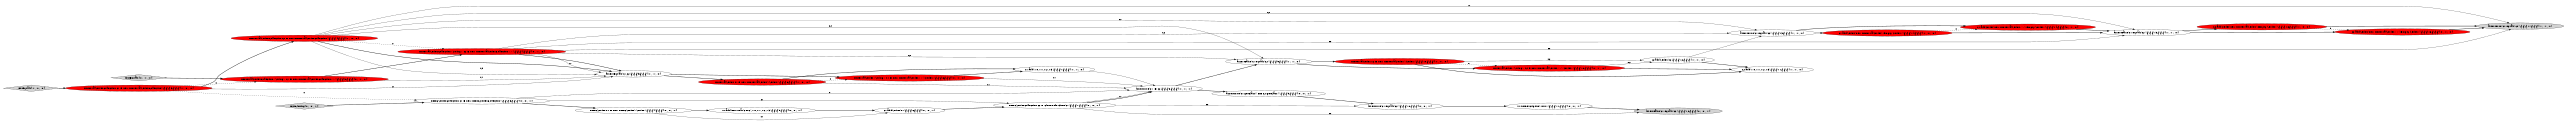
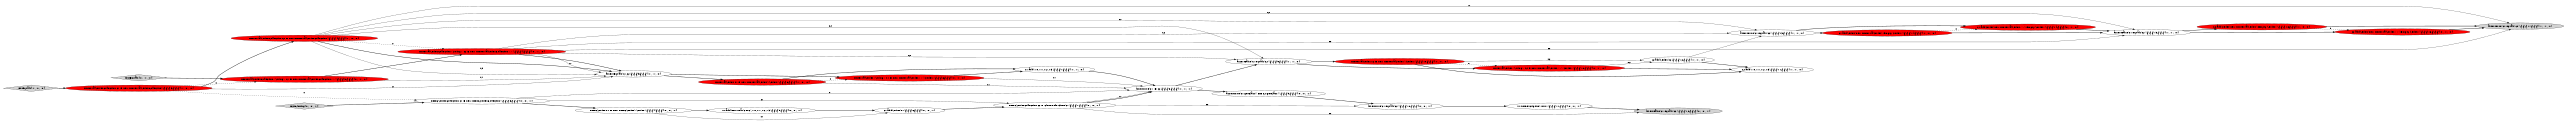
(1121, 76) -> (1121, 76)
